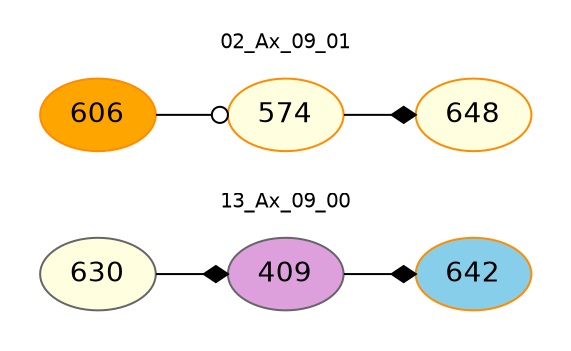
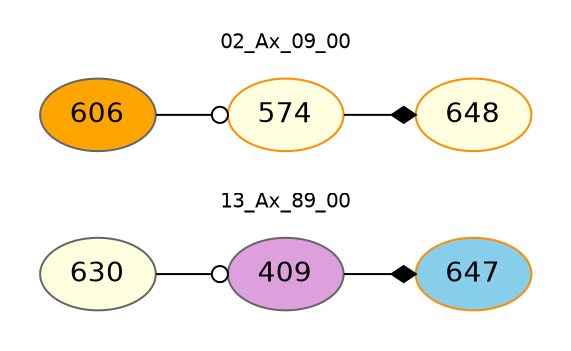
(286, 43) -> (286, 43)
(98, 115) -> (98, 115)
(286, 203) -> (286, 203)
(184, 274) -> (184, 274)
(474, 274) -> (474, 274)
